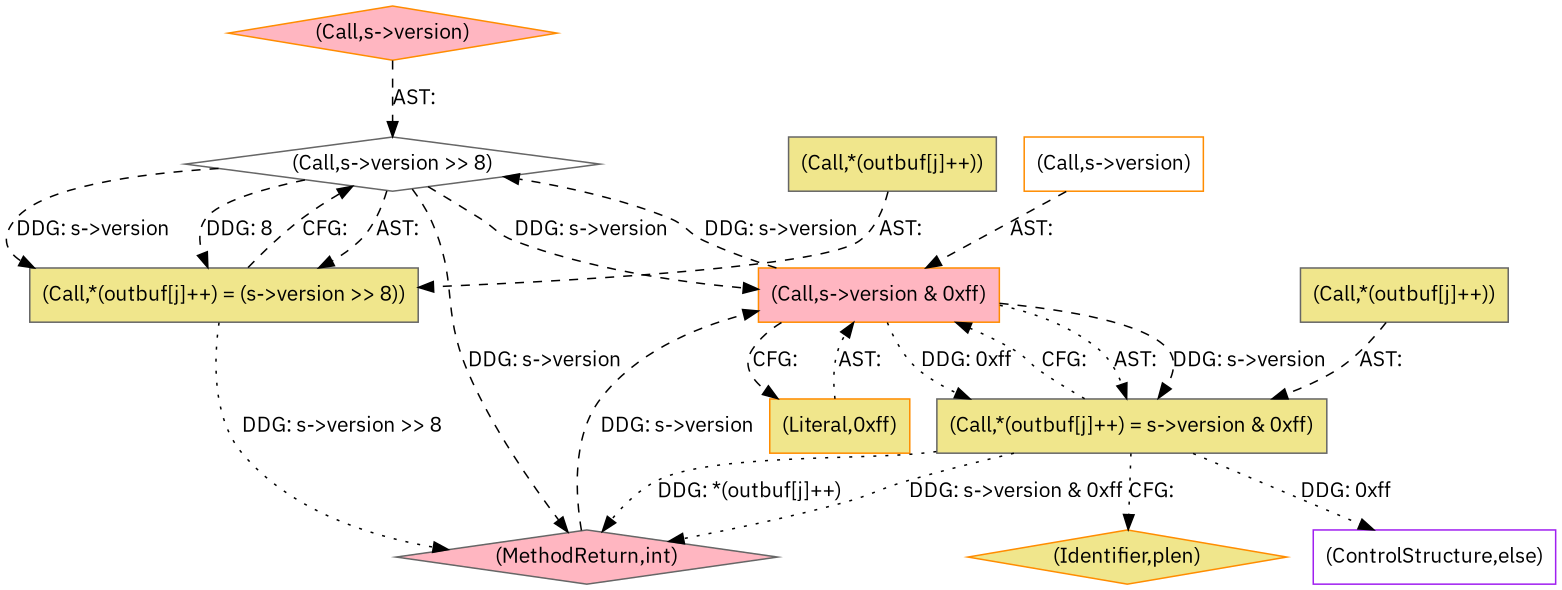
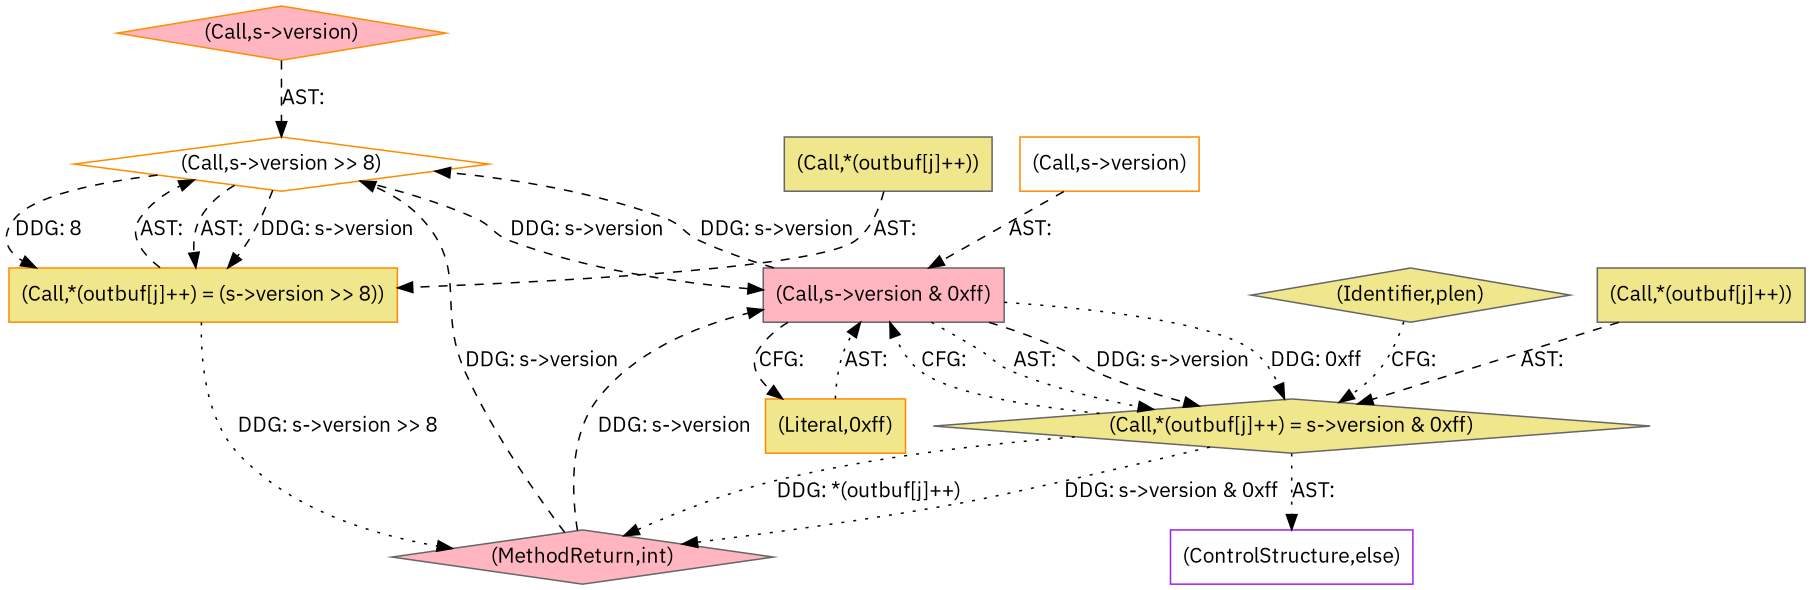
(393, 164) -> (281, 164)
(328, 230) -> (164, 230)
(224, 295) -> (203, 295)
(879, 295) -> (884, 295)
(465, 363) -> (460, 357)
(1132, 426) -> (1292, 426)
(1130, 484) -> (1384, 363)
(1346, 492) -> (1316, 492)
(1127, 557) -> (1411, 295)
